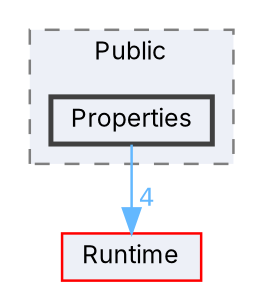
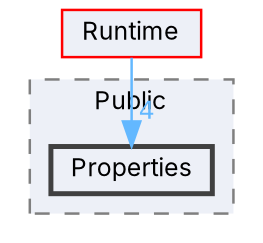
(132, 180) -> (132, 96)
